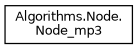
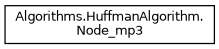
(69, 25) -> (110, 25)
